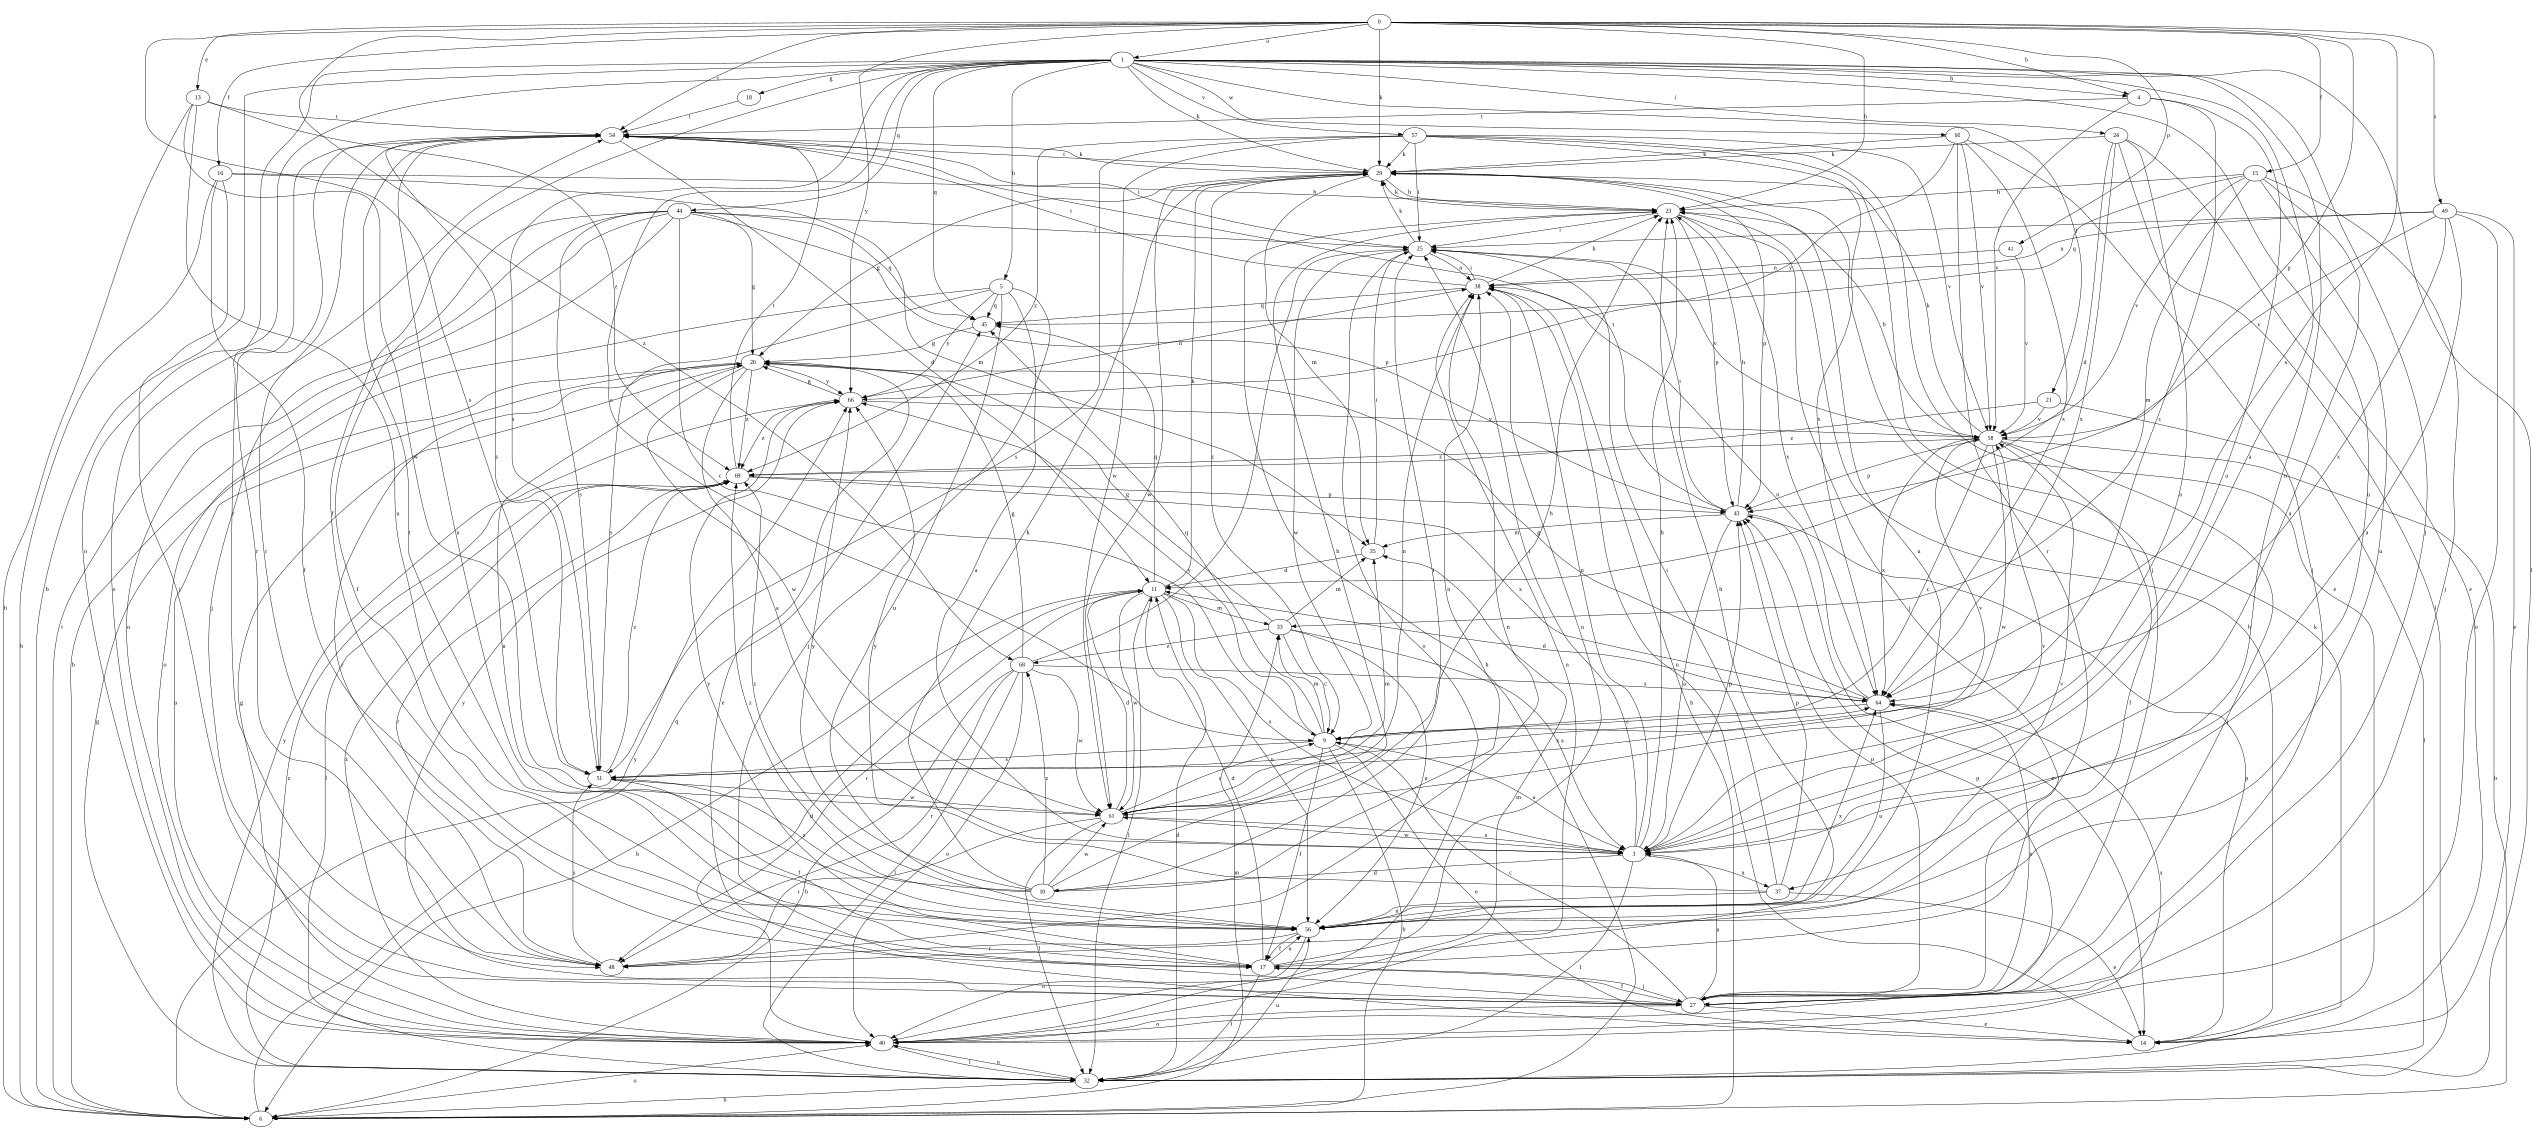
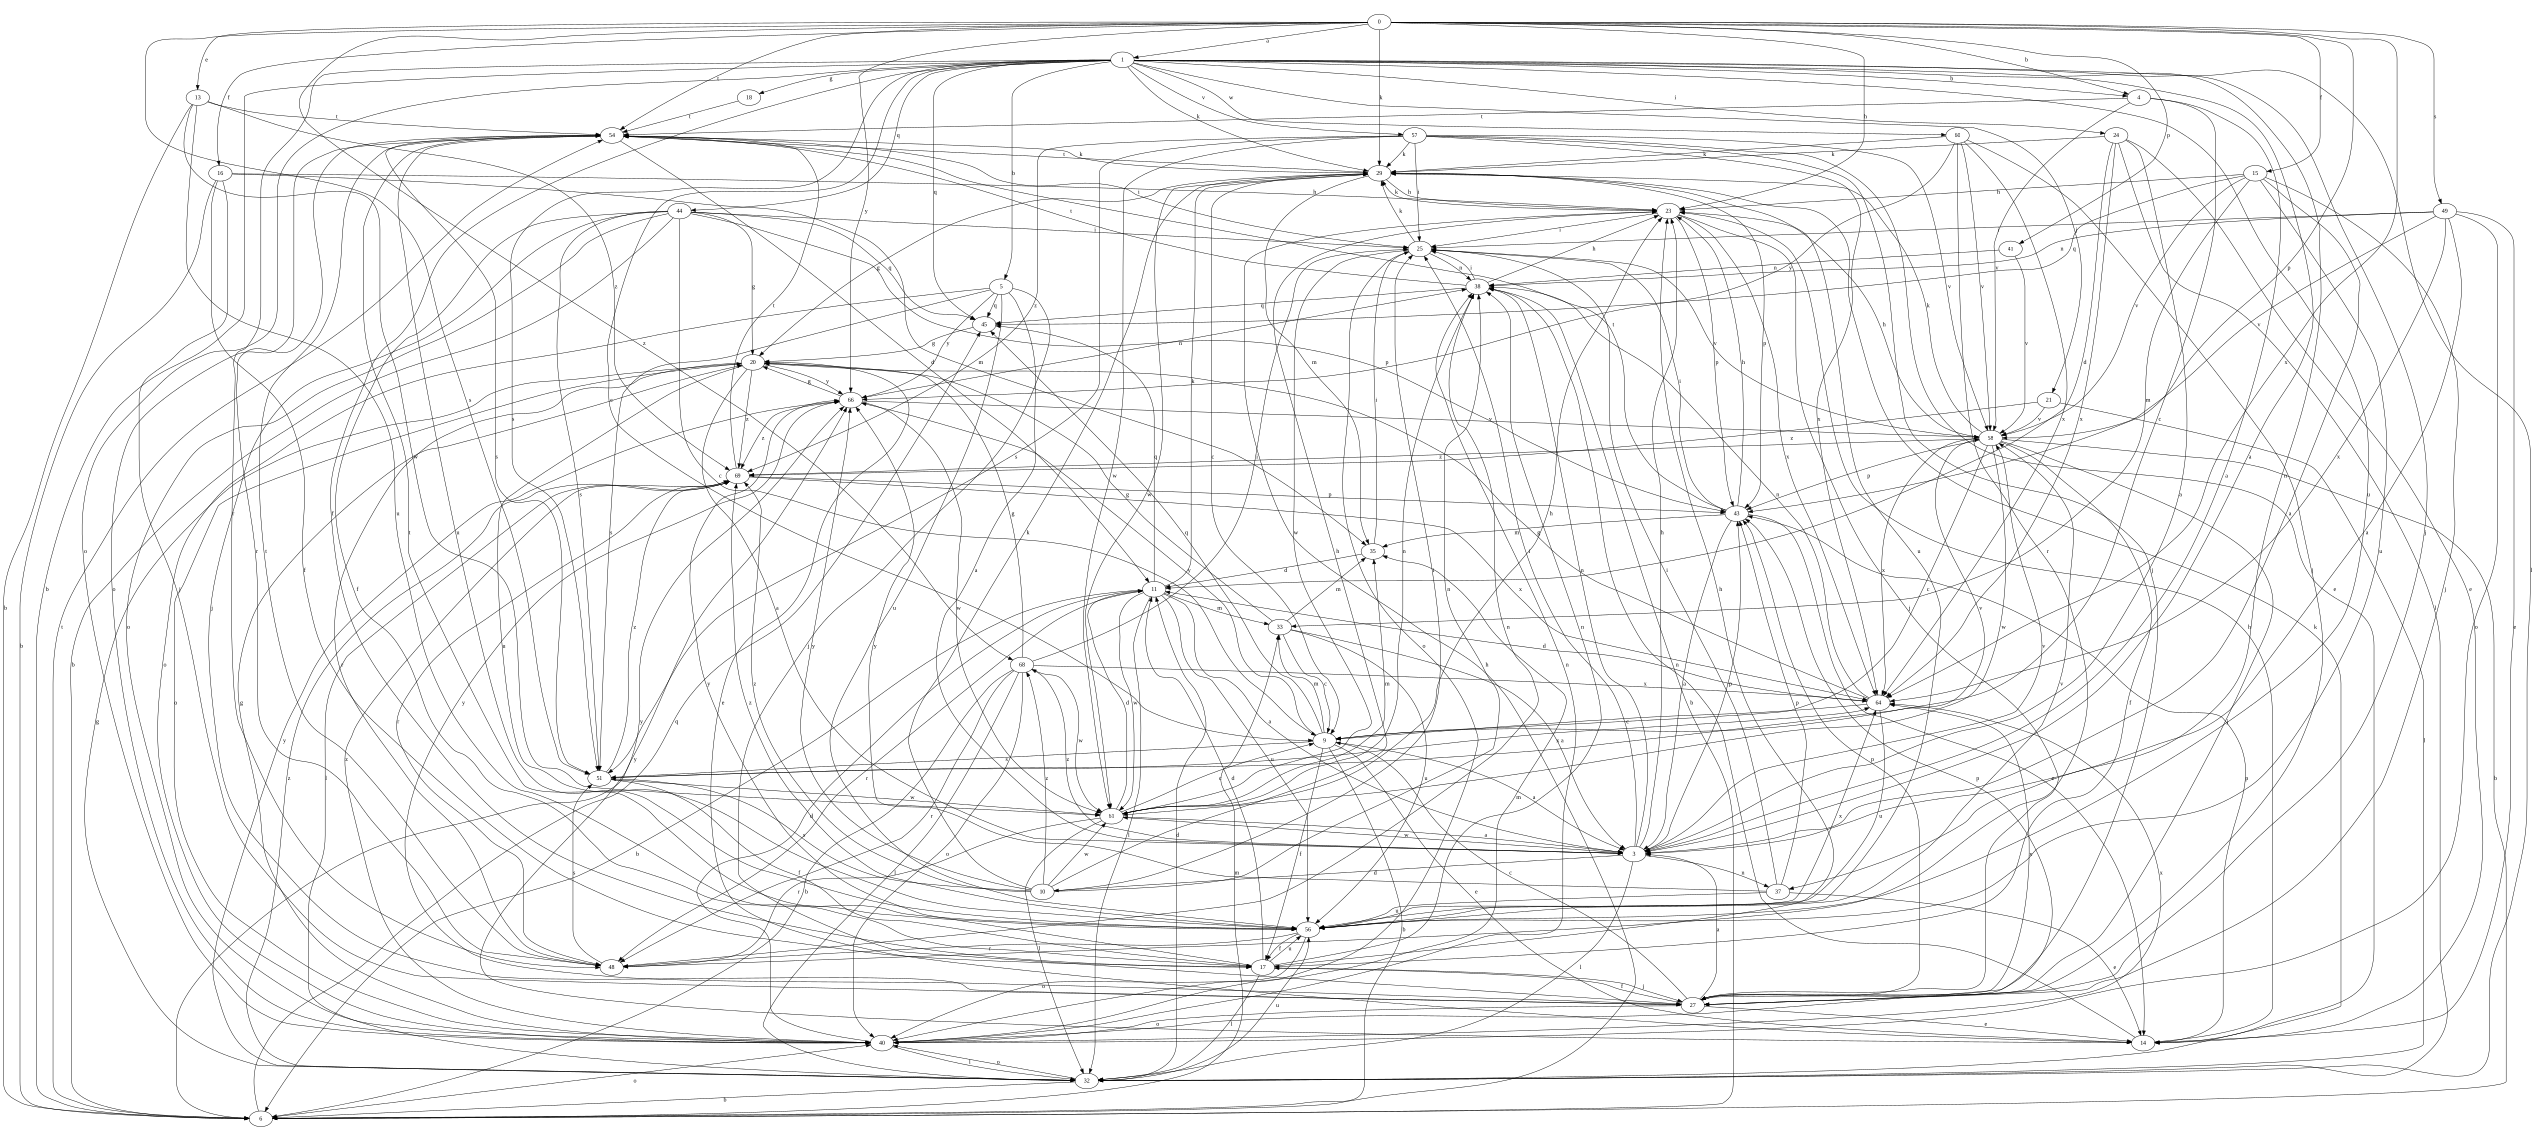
(801, 617) -> (957, 628)
(1153, 646) -> (1151, 835)
none -> (959, 1022)
